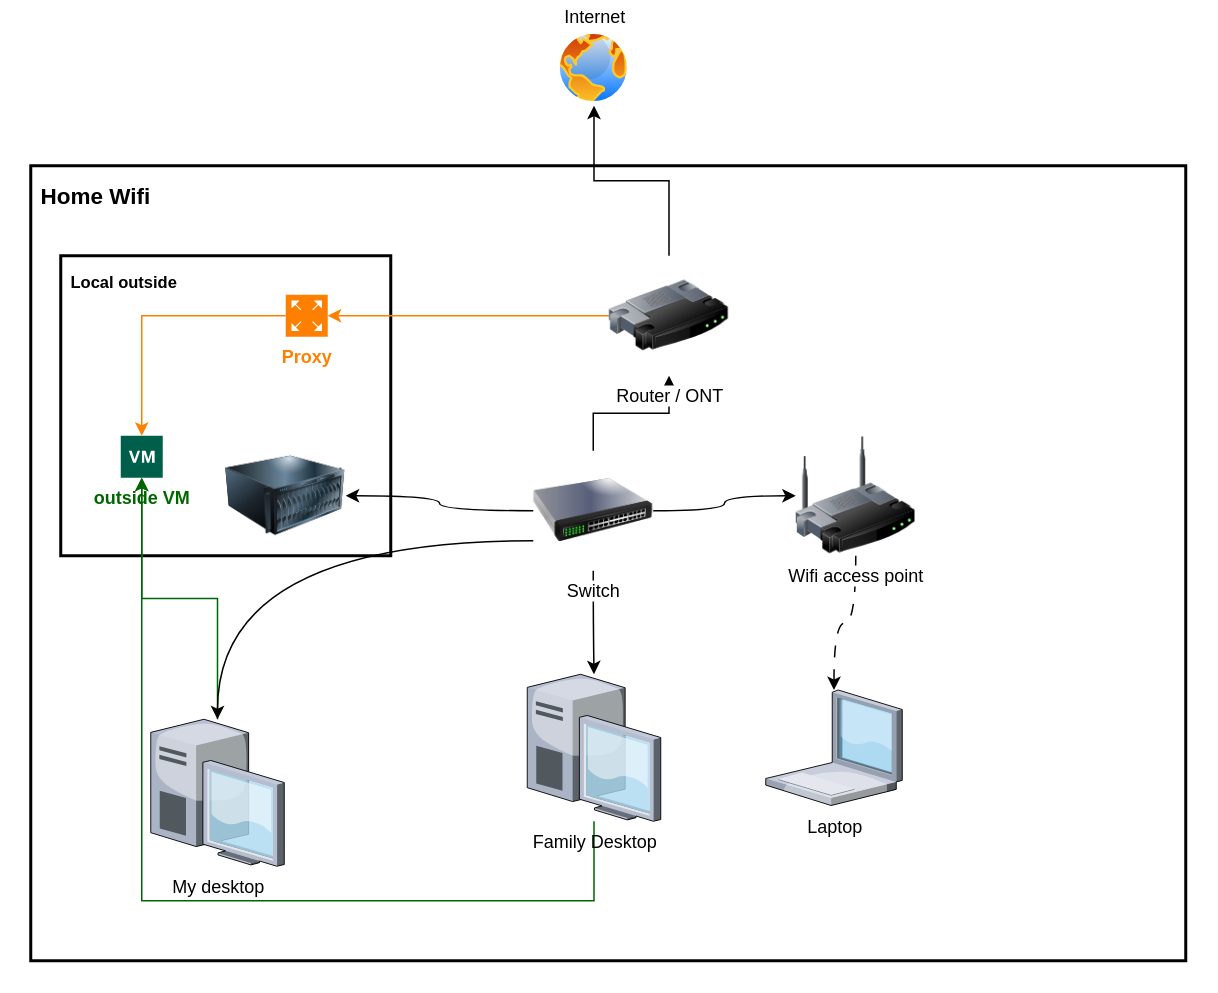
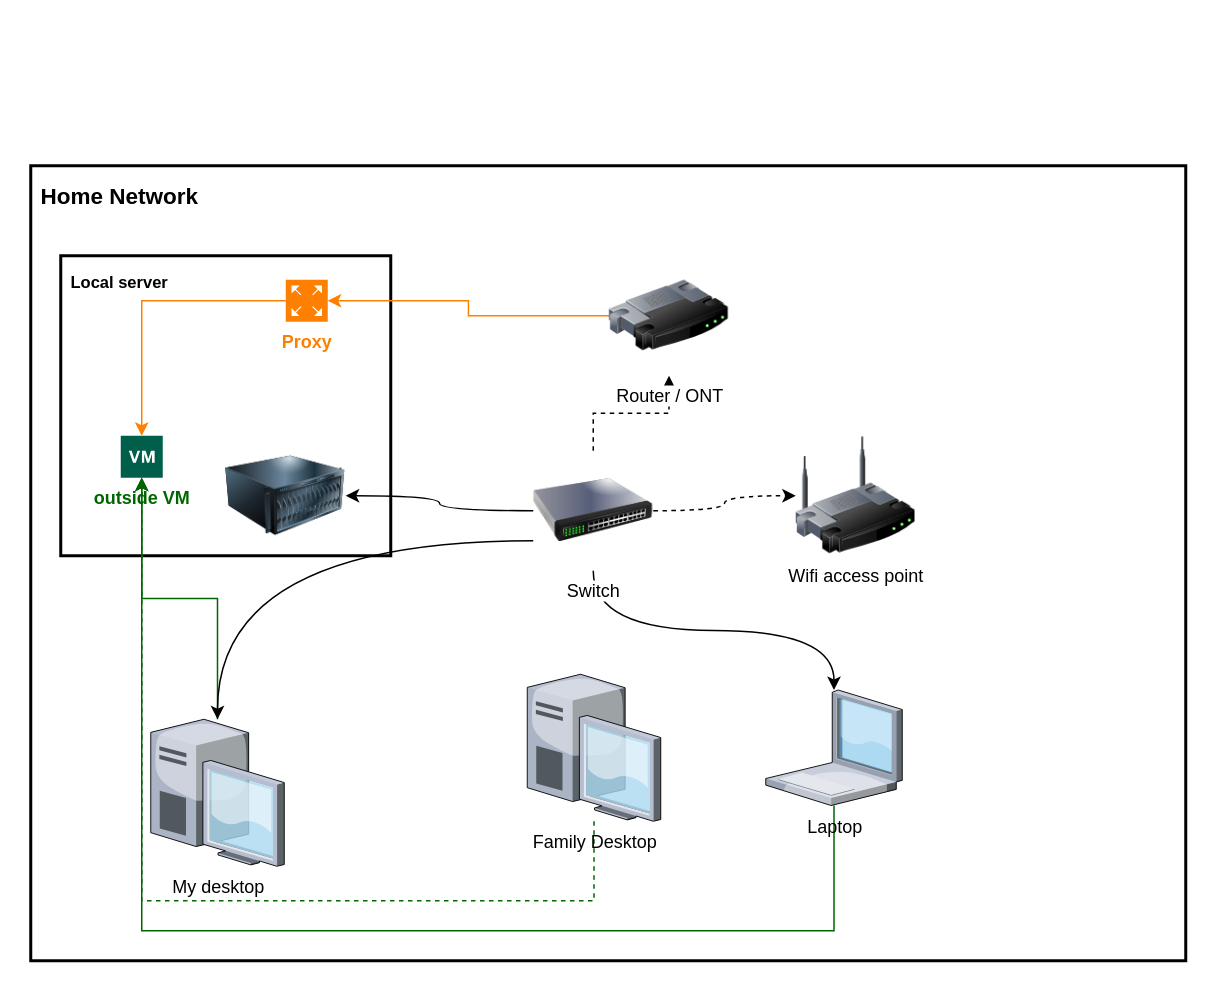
(594, 68) -> none
(637, 181) -> none
(89, 197) -> (114, 197)
(125, 284) -> (122, 284)
(307, 316) -> (307, 301)
(616, 413) -> (616, 413)
(722, 506) -> (722, 506)
(144, 599) -> (144, 599)
(593, 631) -> (721, 631)
(835, 650) -> none
(407, 901) -> (407, 901)
none -> (536, 931)
